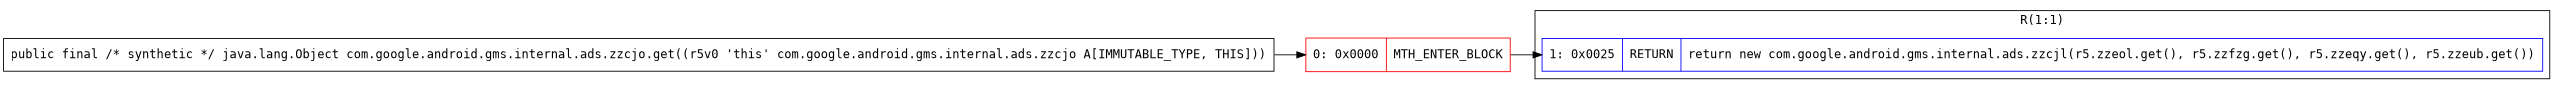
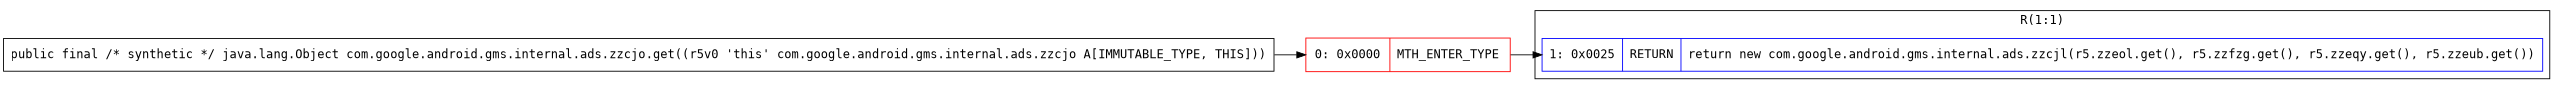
(1448, 54) -> (1448, 54)
